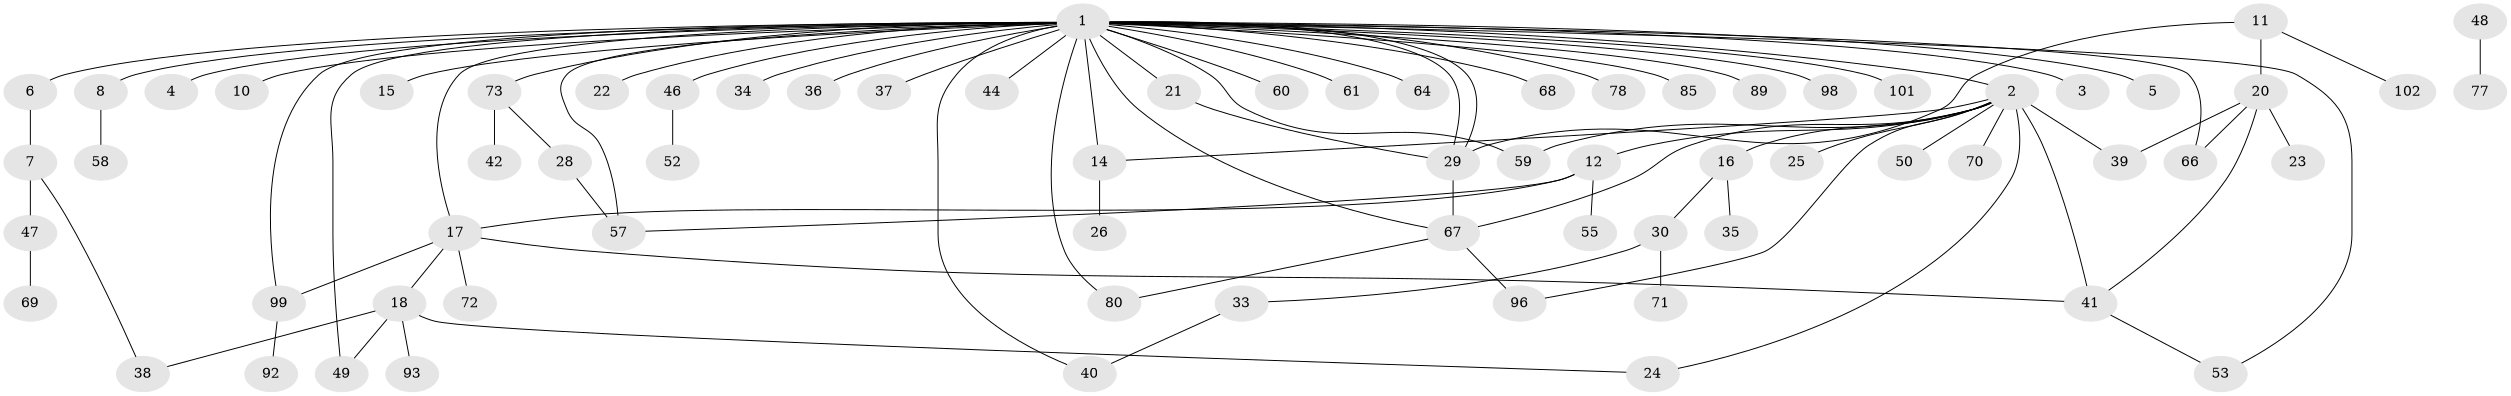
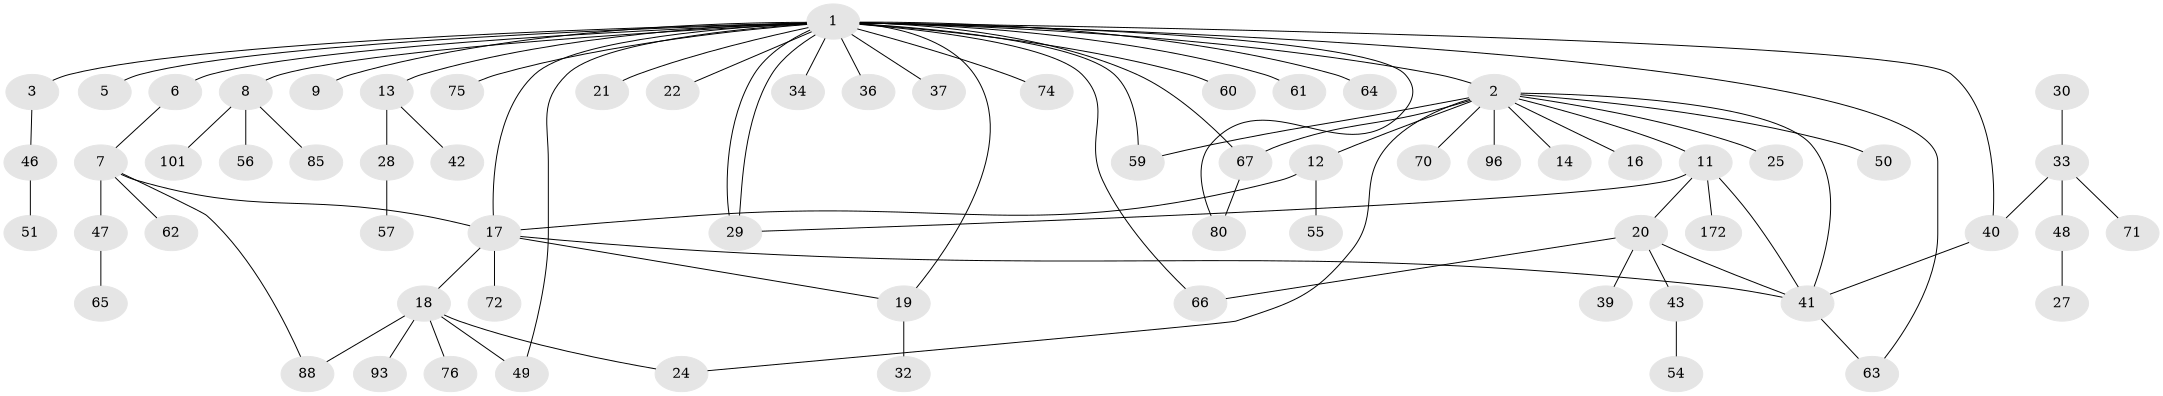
(1497, 37) -> (210, 127)
(873, 40) -> (31, 127)
(1531, 54) -> (281, 127)
(570, 73) -> none
(171, 92) -> (316, 92)
(242, 92) -> none
(387, 92) -> (457, 92)
(494, 92) -> (387, 92)
(992, 92) -> (1047, 92)
(1091, 92) -> none
(1548, 92) -> none
(1619, 92) -> none
(1760, 92) -> none
(1830, 92) -> none
(2408, 92) -> (1714, 233)
(2480, 92) -> (2062, 304)
(2066, 127) -> (1603, 122)
(1328, 139) -> none
(101, 163) -> (246, 163)
(673, 163) -> (30, 233)
(2298, 163) -> (1676, 304)
(1693, 198) -> none
none -> (2062, 198)
none -> (295, 203)
(1453, 203) -> none
(1018, 217) -> none
none -> (1762, 230)
none -> (171, 233)
(1100, 233) -> none
(1731, 233) -> none
(1486, 268) -> none
(1661, 268) -> (2097, 198)
none -> (1899, 268)
(30, 304) -> (101, 304)
(279, 304) -> (904, 304)
(143, 374) -> (307, 374)
(271, 374) -> (904, 374)
none -> (450, 374)
none -> (1676, 374)
(2221, 374) -> (1872, 374)
